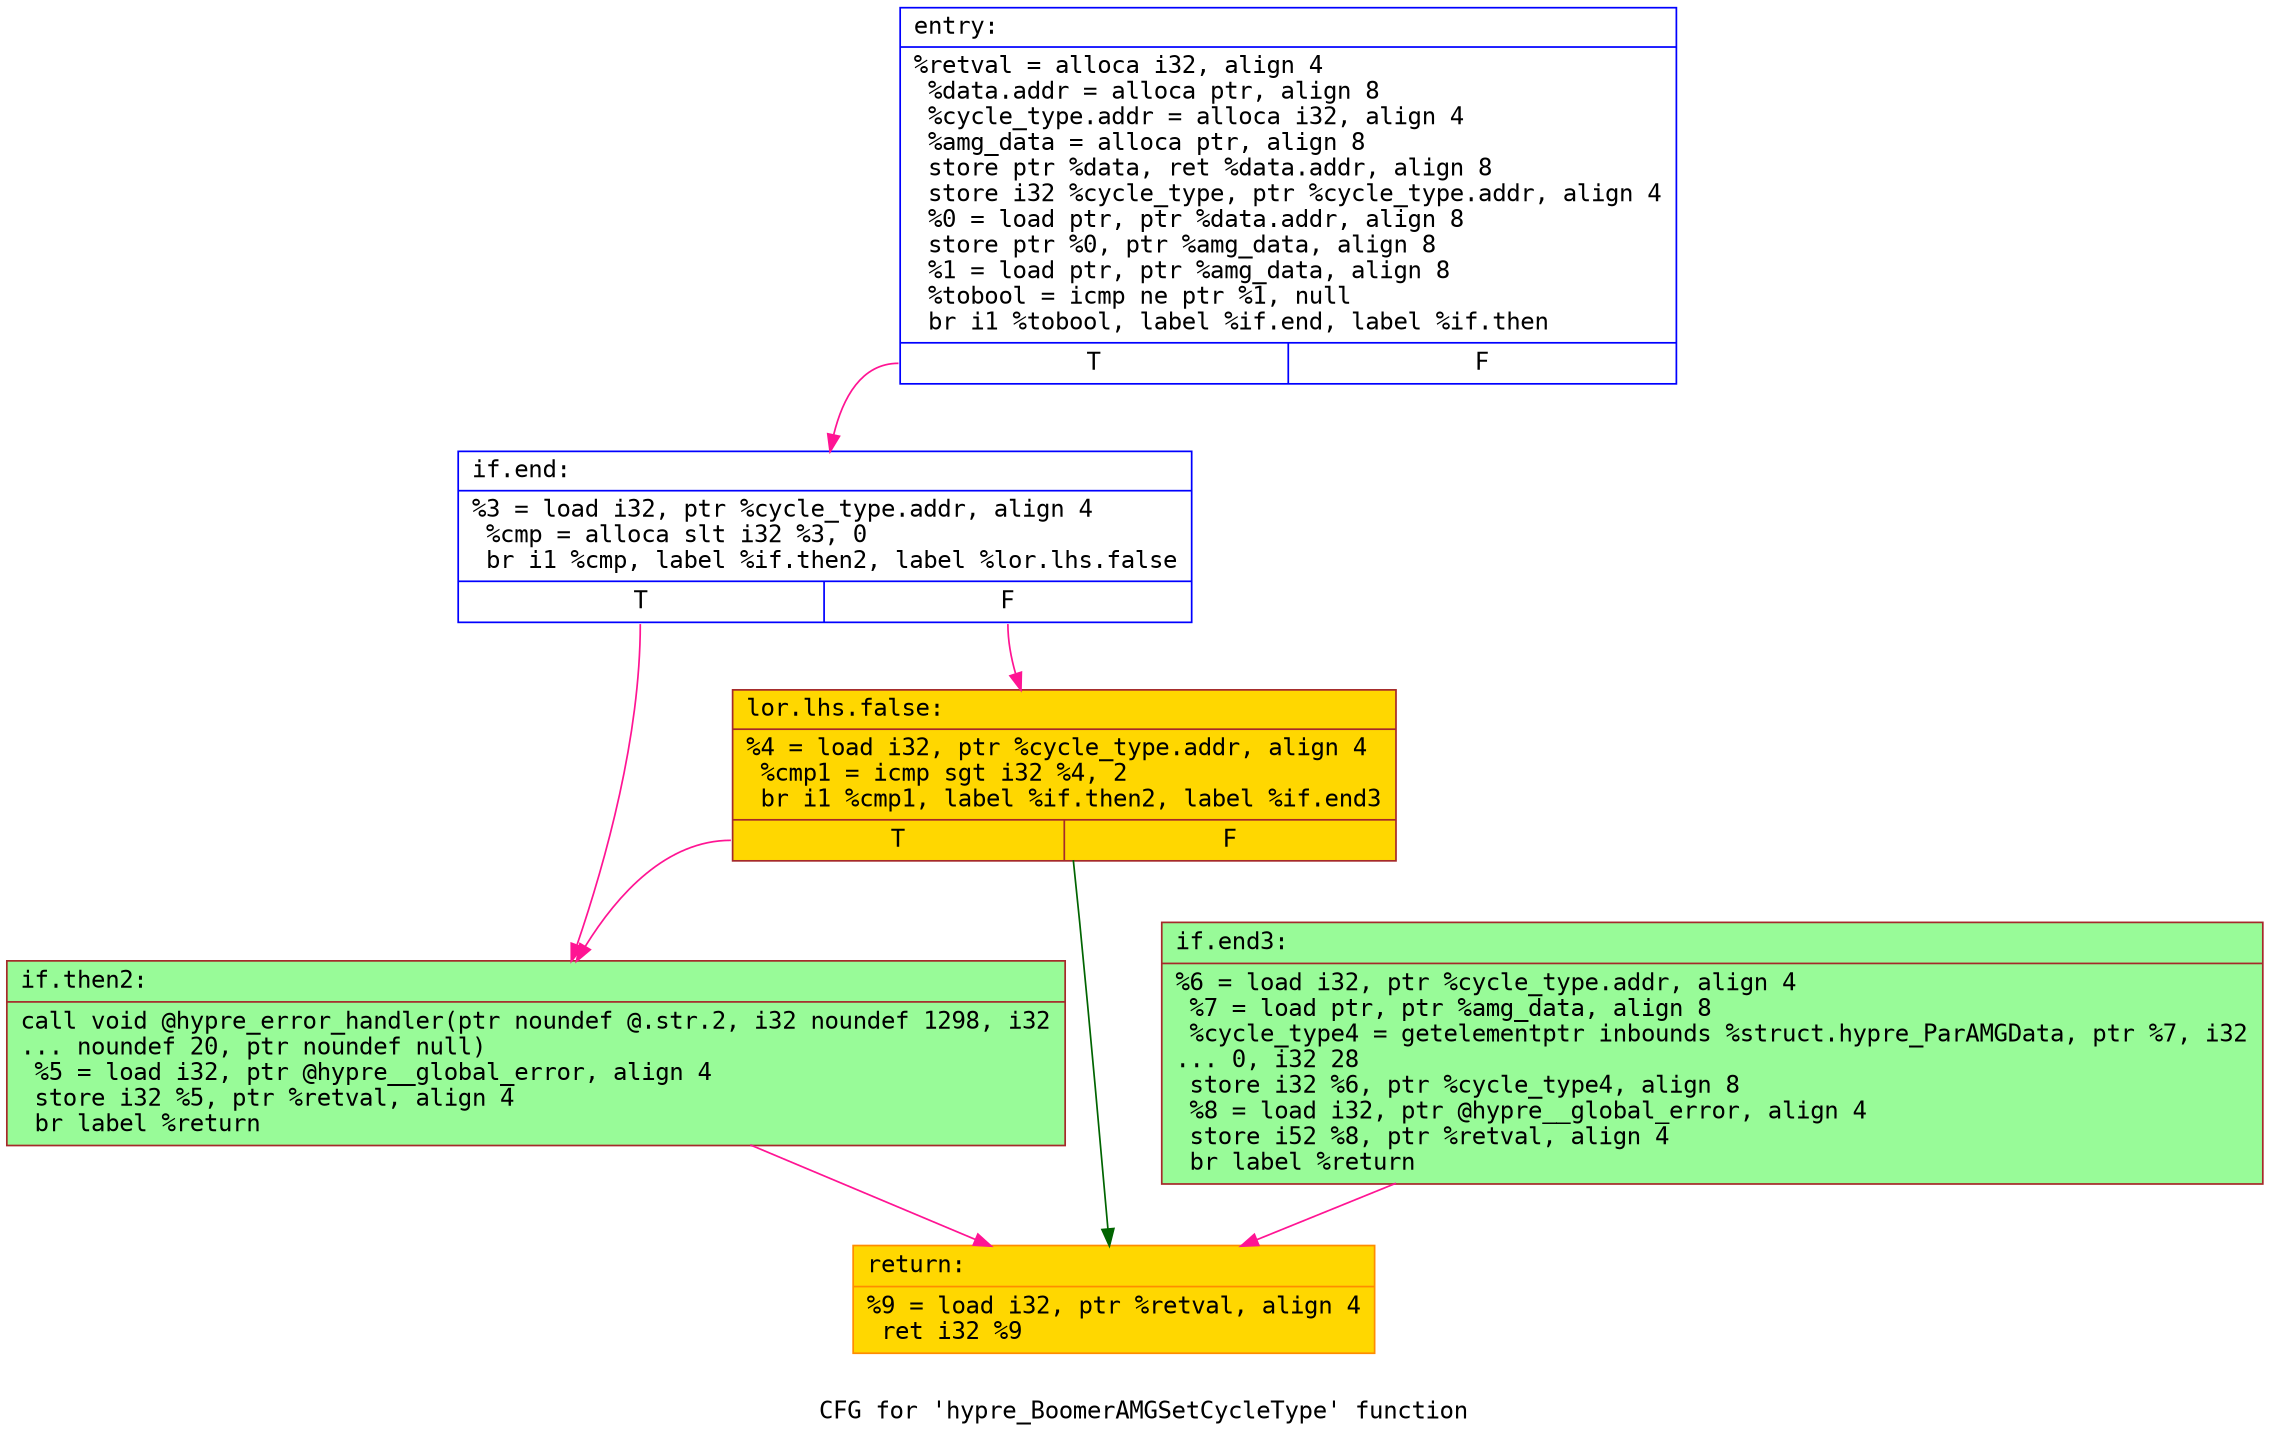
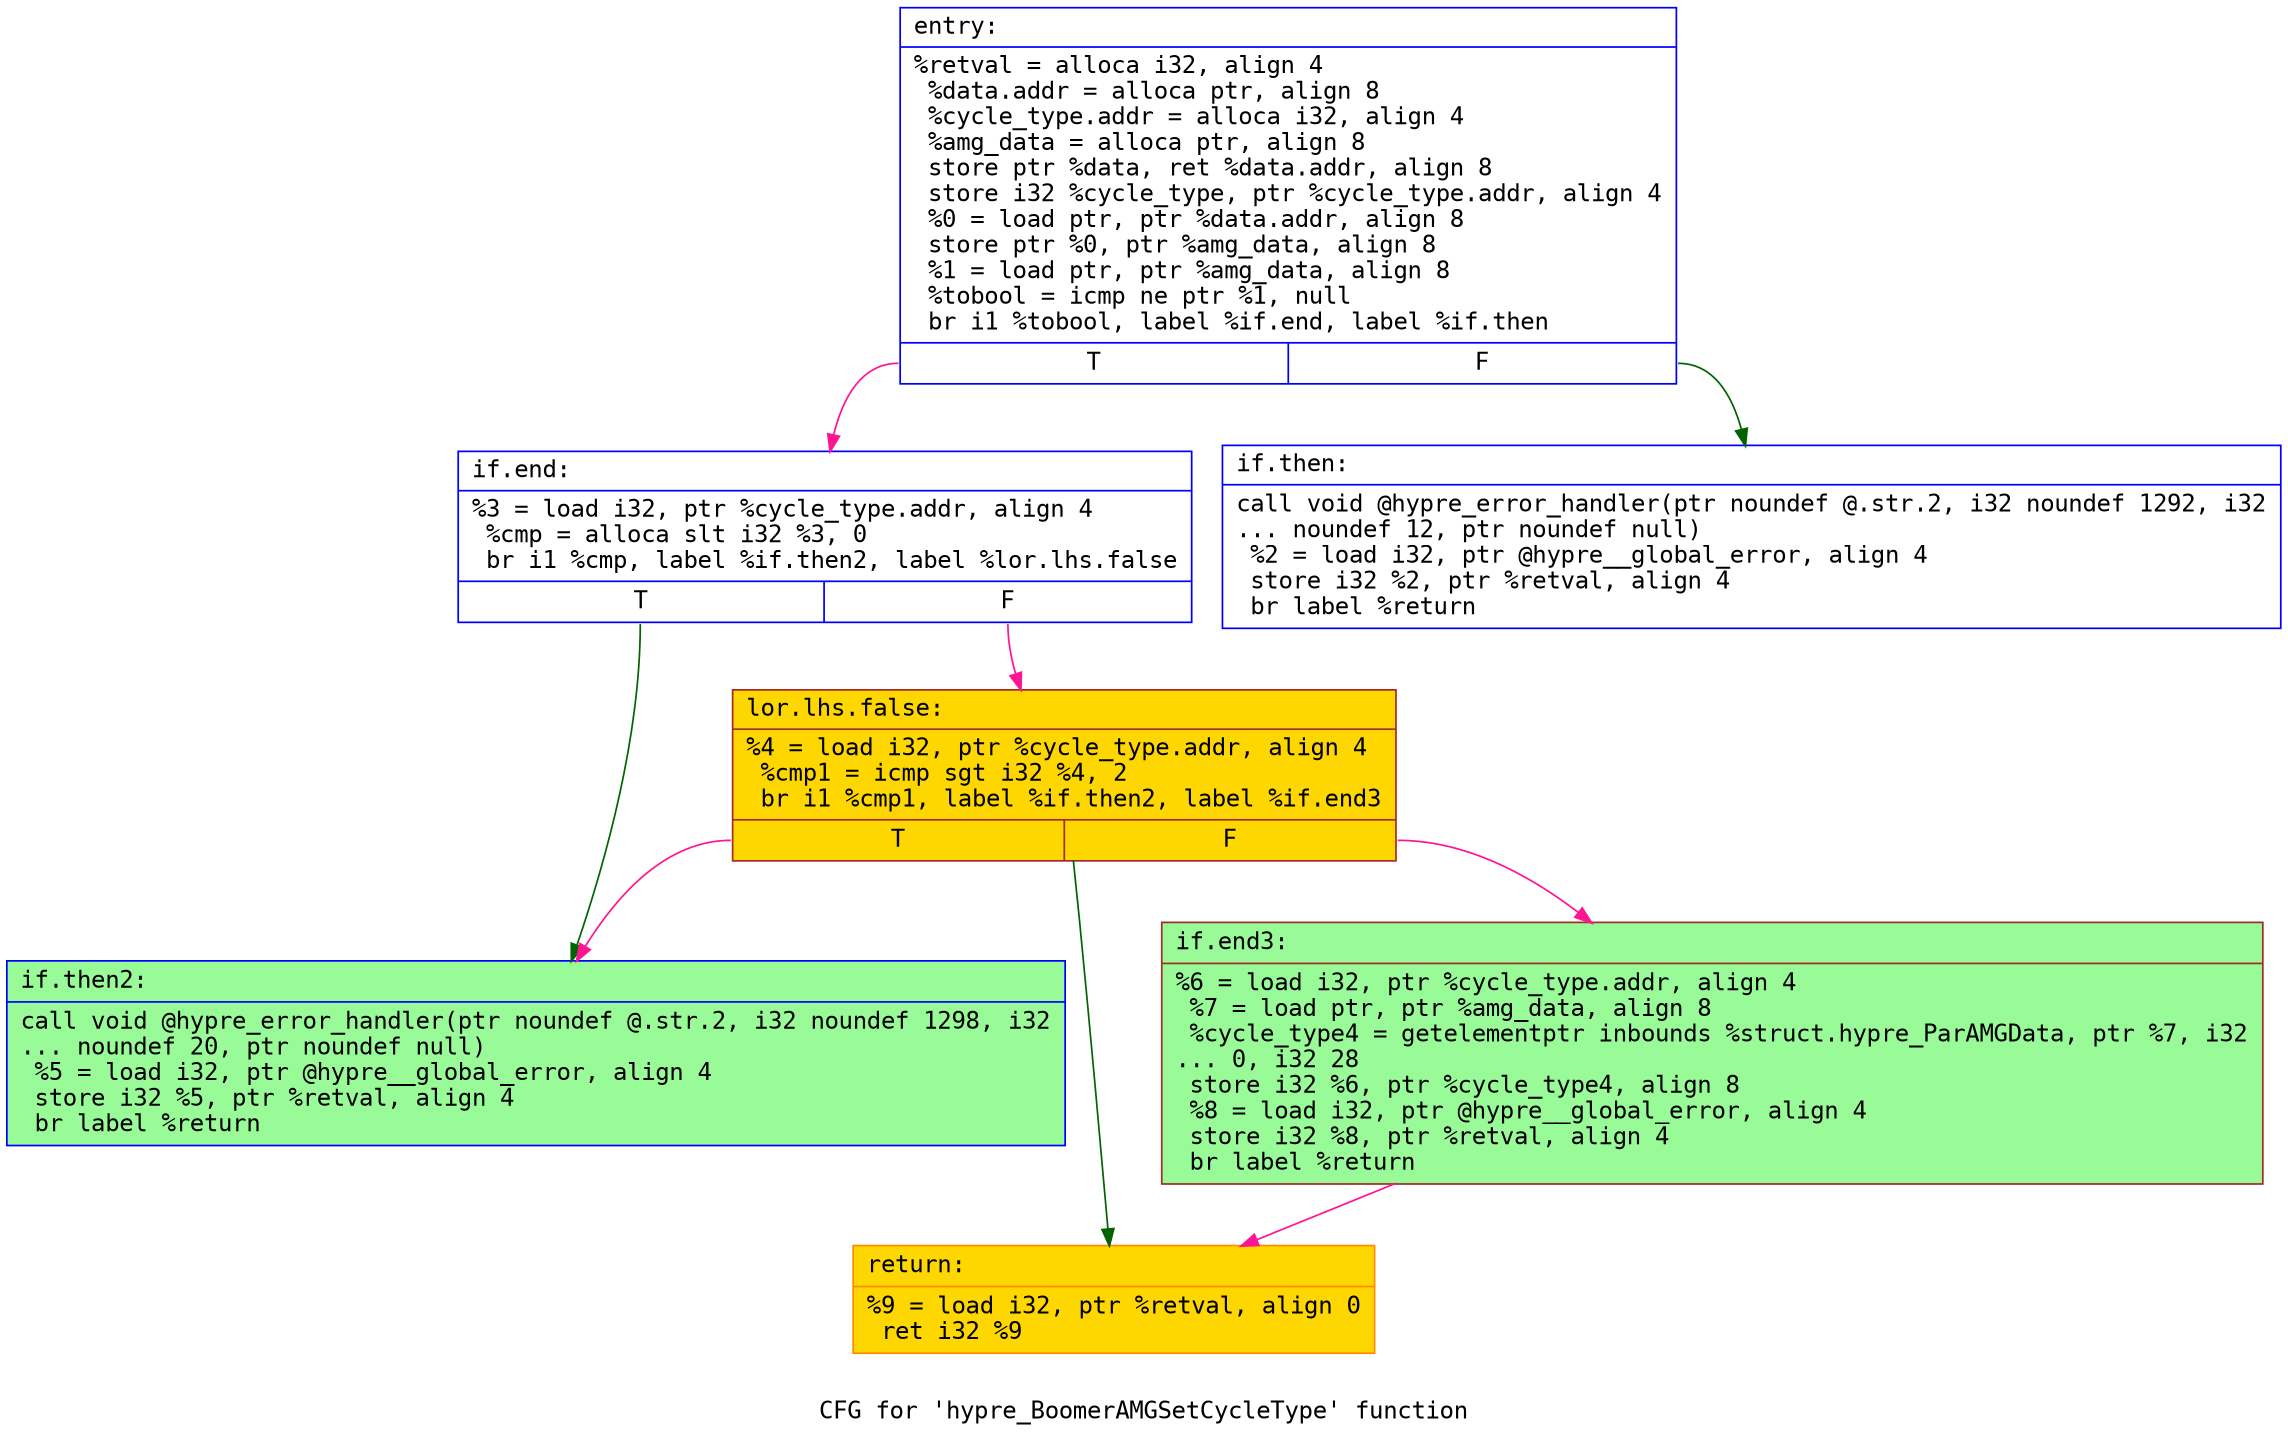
none -> (1752, 537)
(621, 787) -> (621, 787)
none -> (1494, 862)
(536, 1053) -> (536, 1053)
(1422, 1137) -> (1422, 1137)
(863, 1192) -> none
(1114, 1306) -> (1114, 1306)
